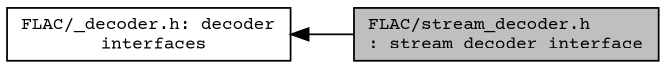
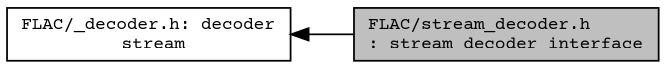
(149, 34) -> (149, 34)
